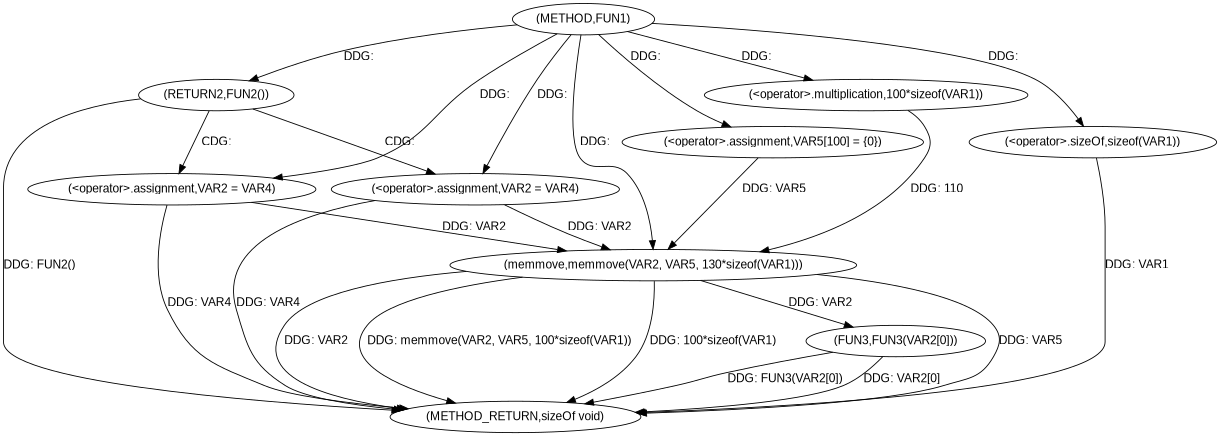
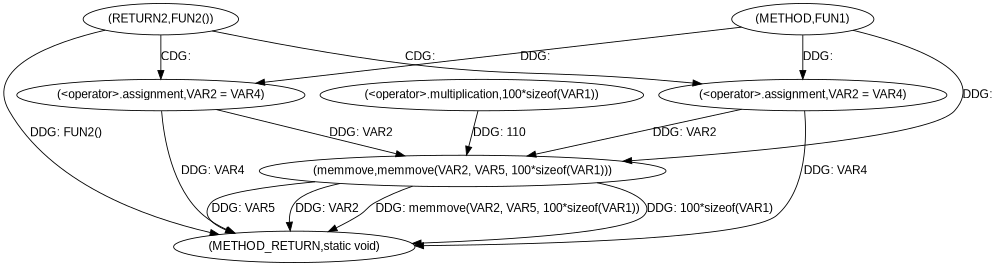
(385, 42) -> none
(716, 55) -> none
(773, 142) -> none
(1093, 142) -> none
(653, 265) -> (463, 171)
(896, 341) -> none
(515, 417) -> (294, 247)
